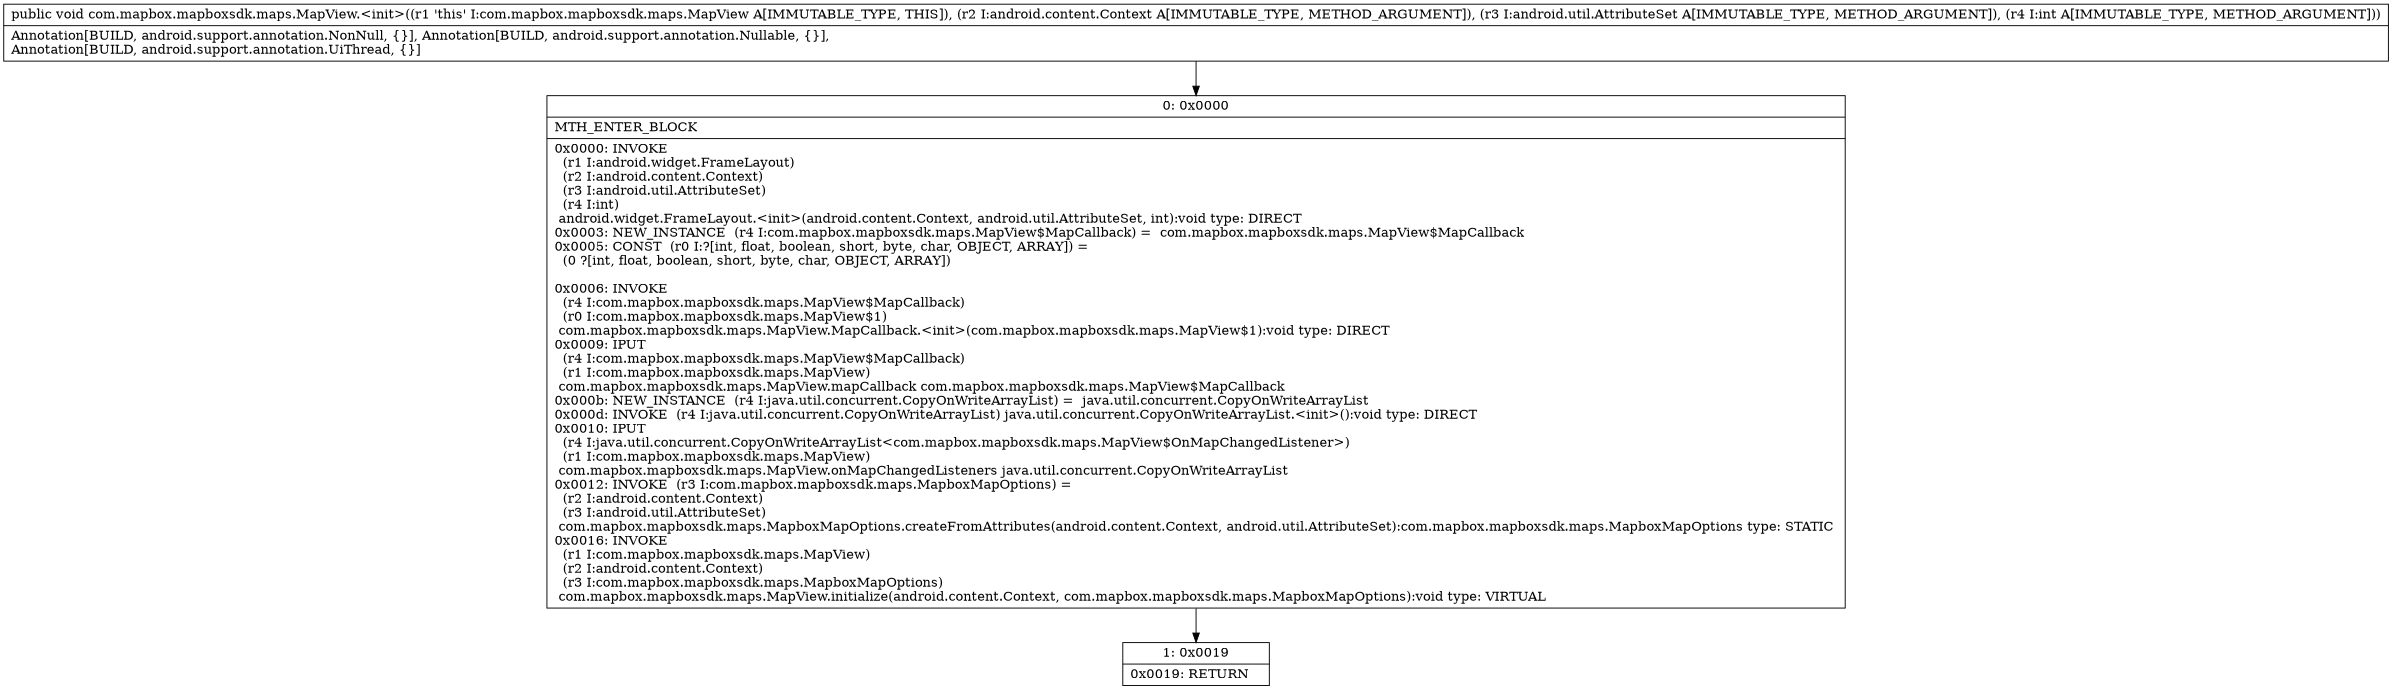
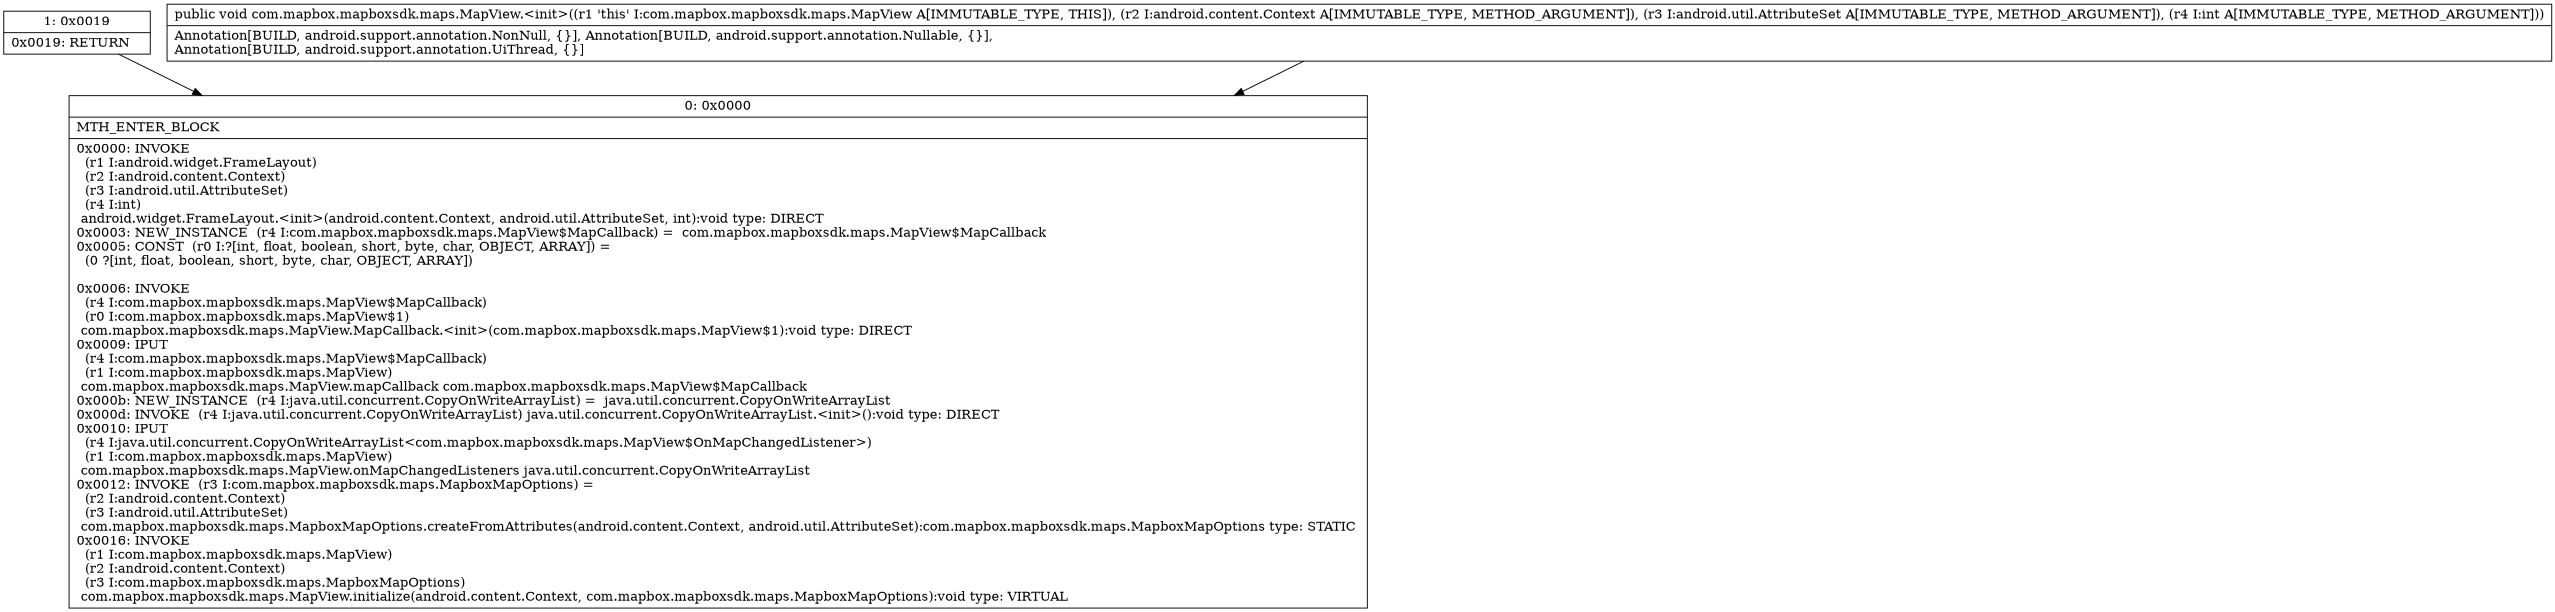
(1196, 621) -> (156, 73)
